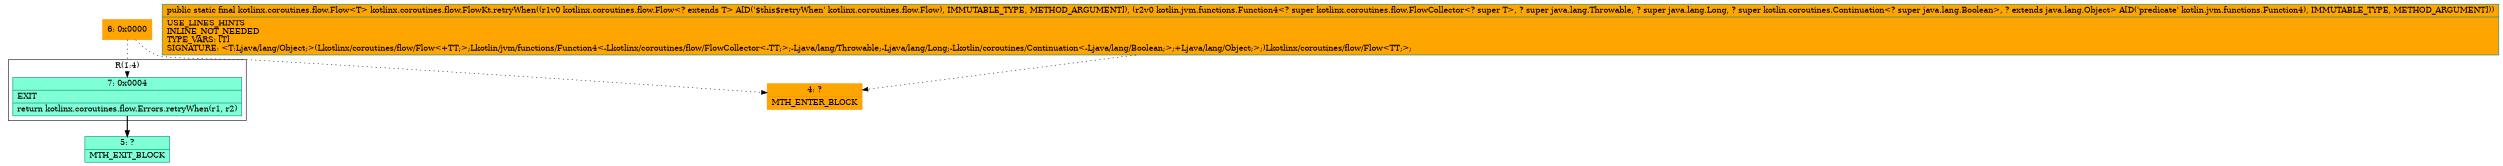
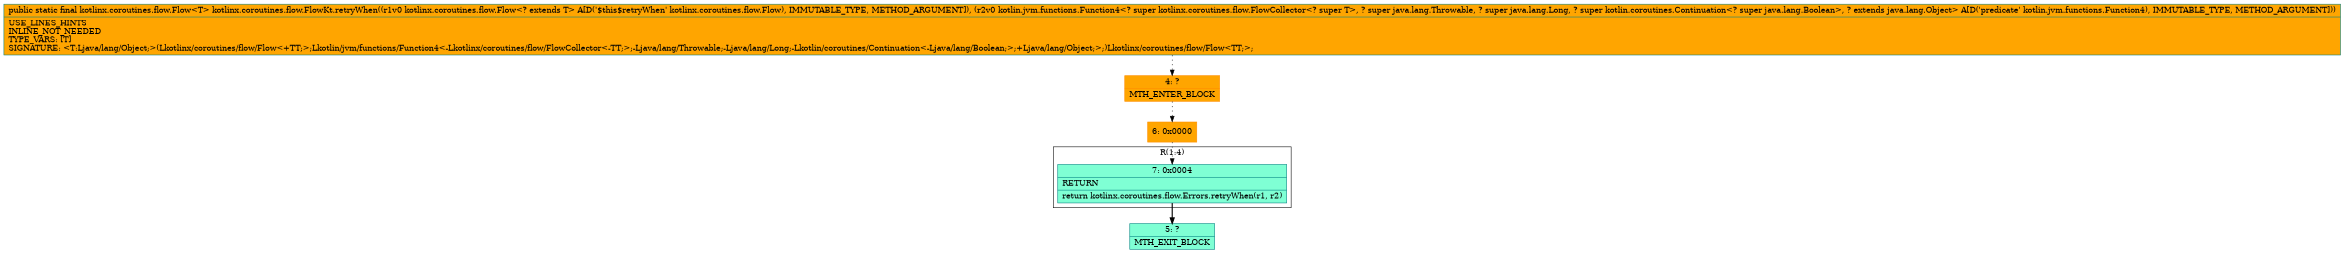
(446, 72) -> (1172, 109)
(27, 96) -> (1080, 183)
